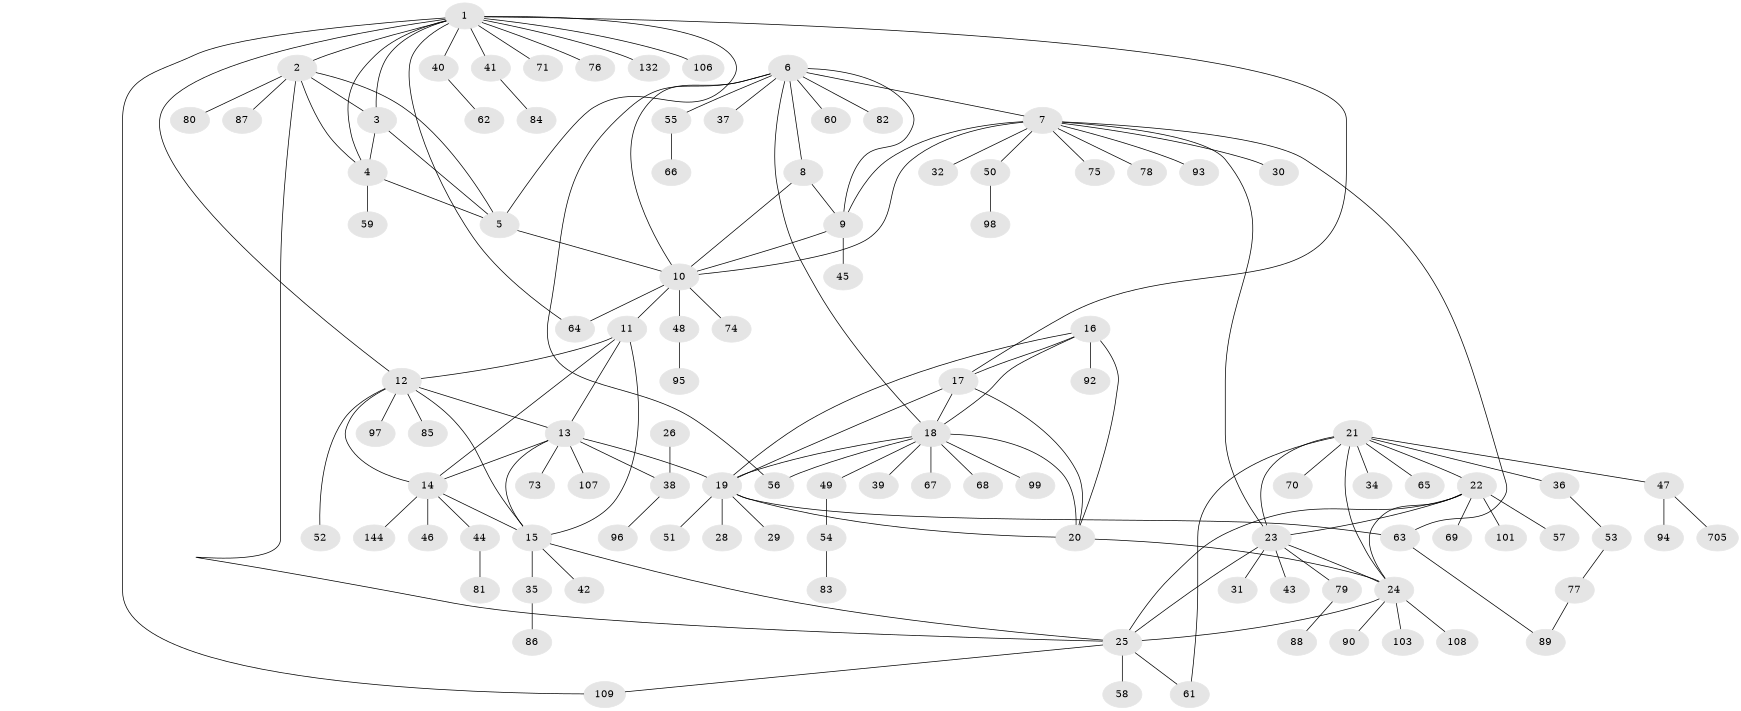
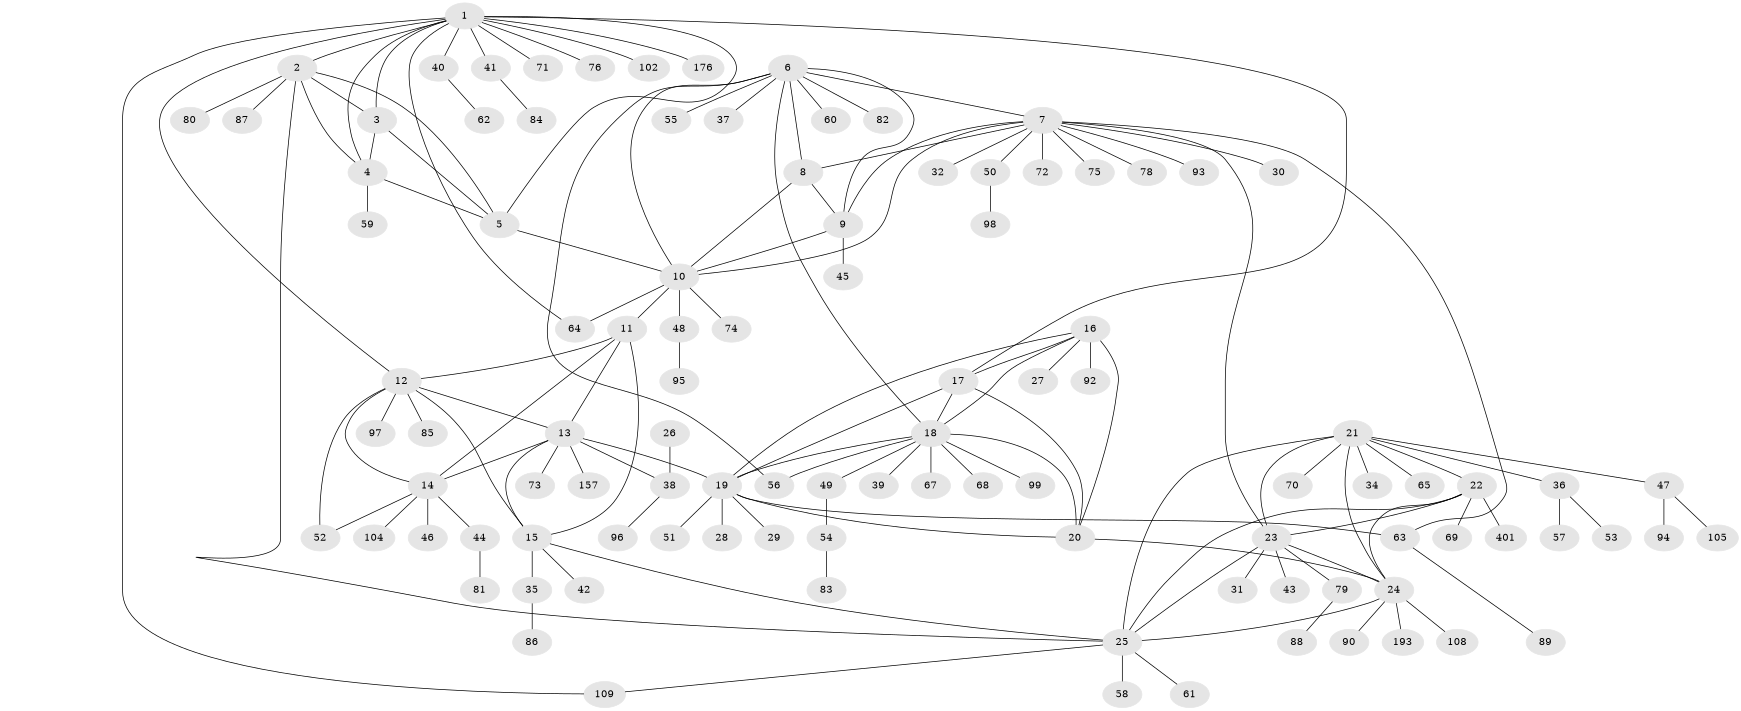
(649, 68) -> (649, 68)
(703, 68) -> (703, 68)
none -> (923, 146)
(671, 173) -> none
none -> (1043, 173)
none -> (1038, 381)
(589, 486) -> (589, 486)
(1204, 511) -> (1180, 480)
(480, 512) -> (374, 512)
(1518, 512) -> (1560, 512)
(374, 538) -> (374, 538)
(1506, 538) -> (1506, 538)
(1718, 538) -> (1718, 538)
(1575, 590) -> none
(1403, 642) -> (1403, 642)
